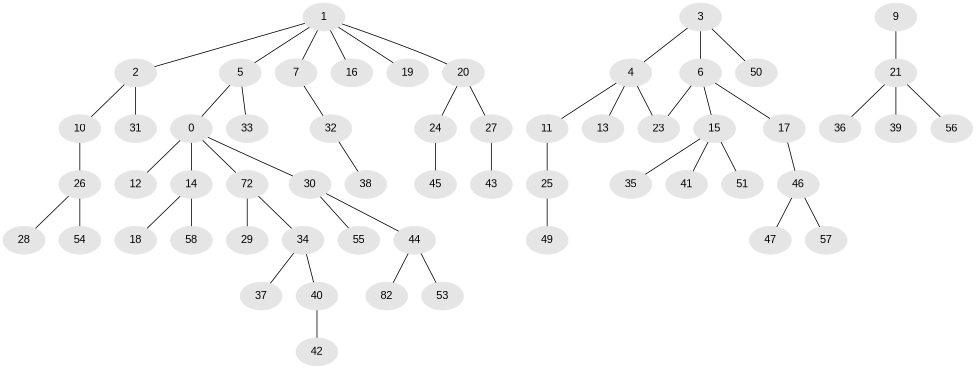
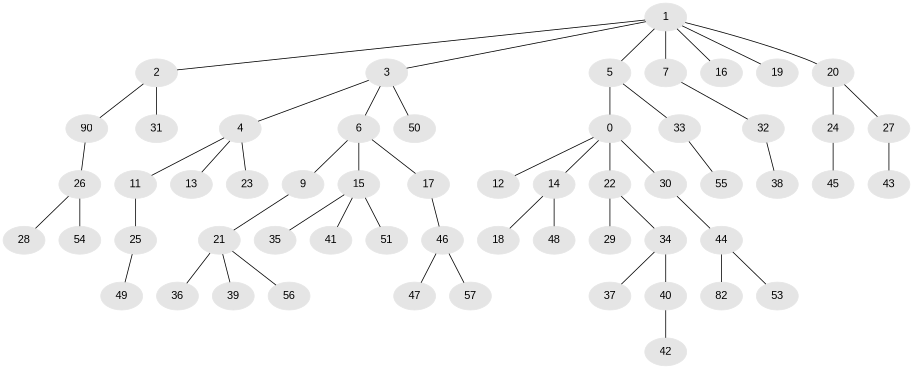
none -> (526, 45)
(680, 101) -> (331, 156)
(80, 129) -> (87, 129)
(247, 184) -> (610, 184)
(334, 212) -> (701, 157)
(191, 240) -> (554, 240)
